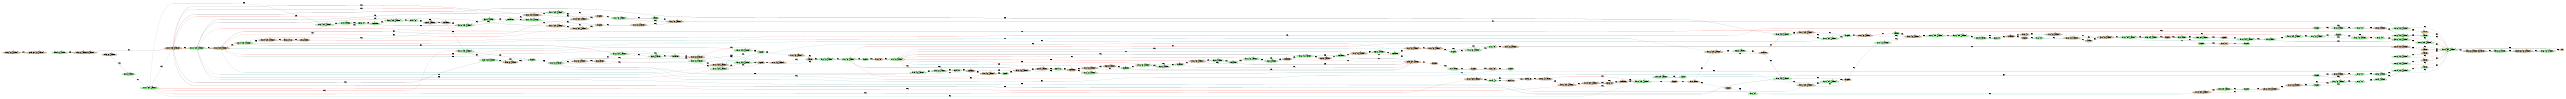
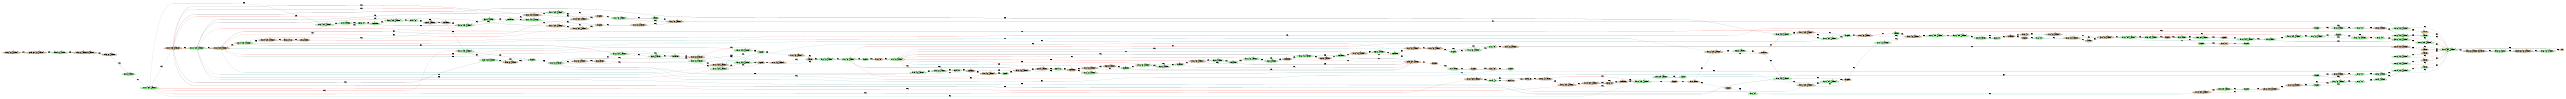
(129, 51) -> (98, 54)
(2500, 51) -> (2500, 51)
none -> (49, 53)
